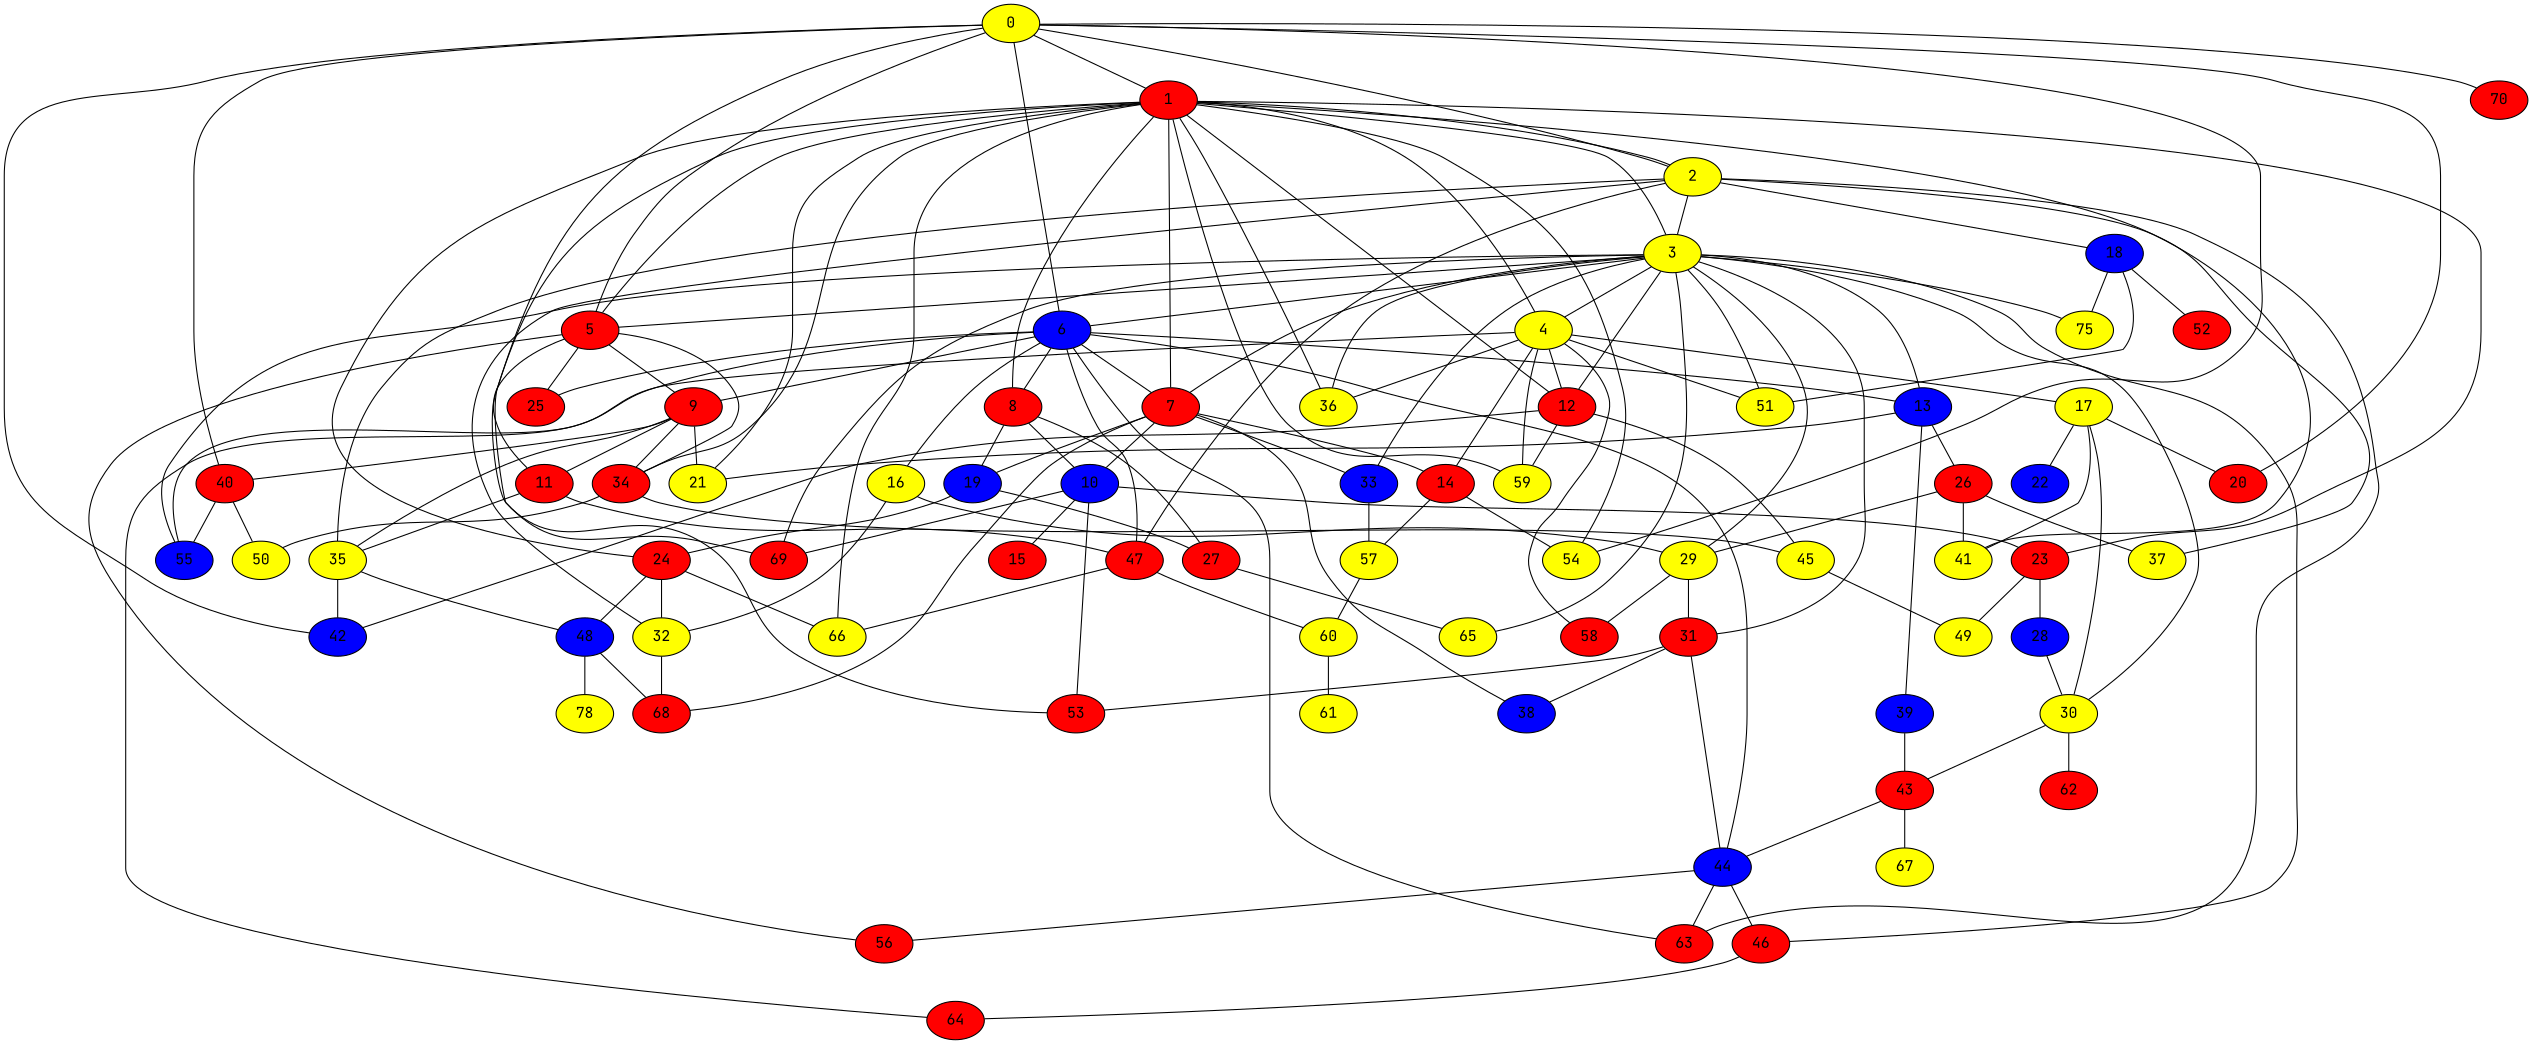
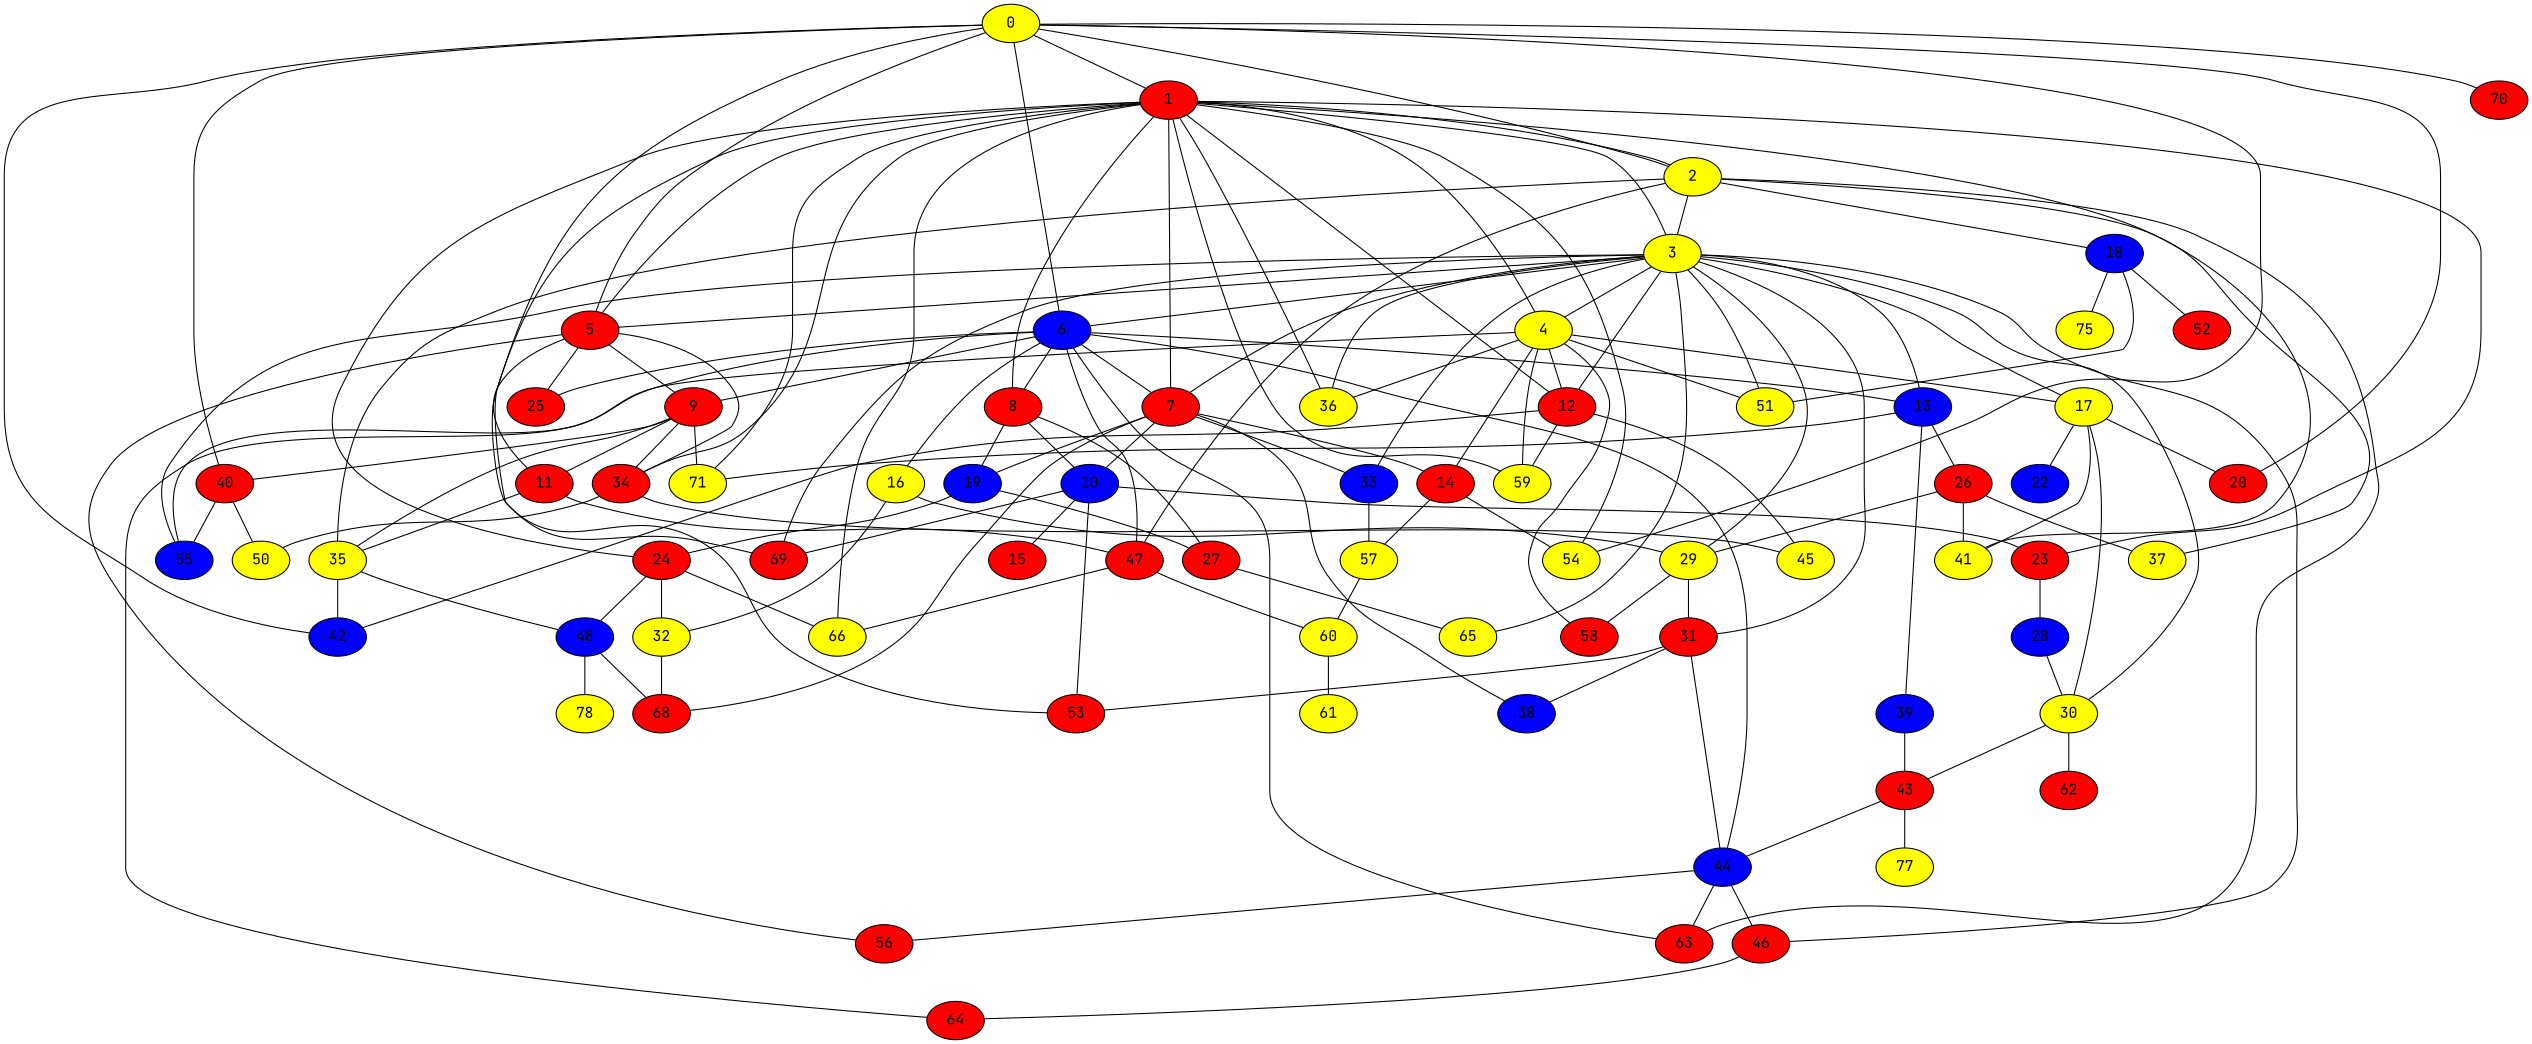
(898, 260) -> none
(1973, 295) -> (1889, 304)
(698, 484) -> (698, 484)
(1963, 637) -> none
(1905, 867) -> (1905, 867)
